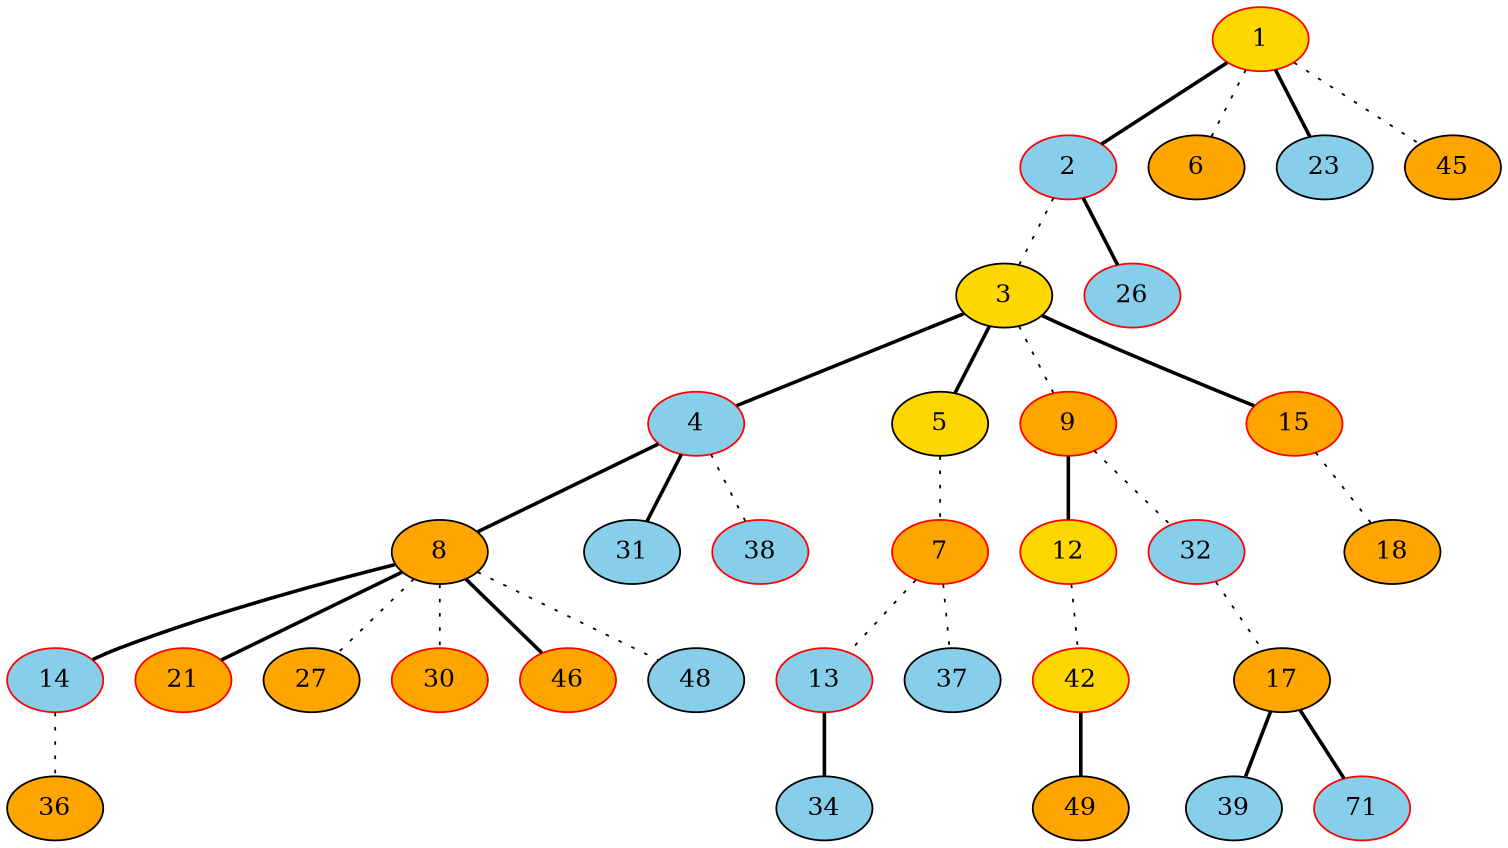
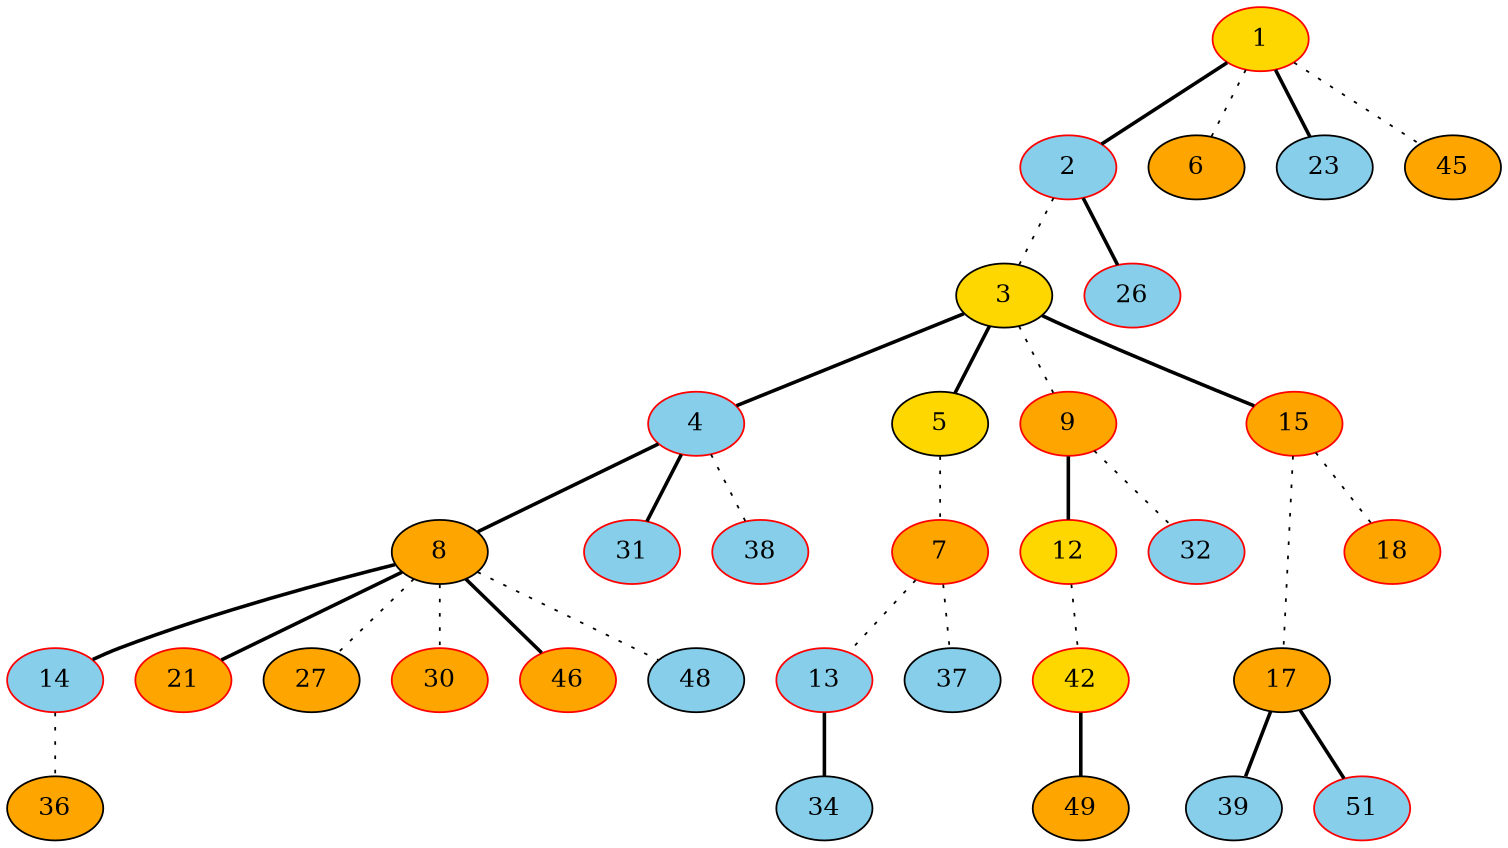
(632, 552) -> (632, 552)
(1392, 552) -> (1392, 552)
(1239, 616) -> (1288, 552)
(1362, 808) -> (1362, 808)
